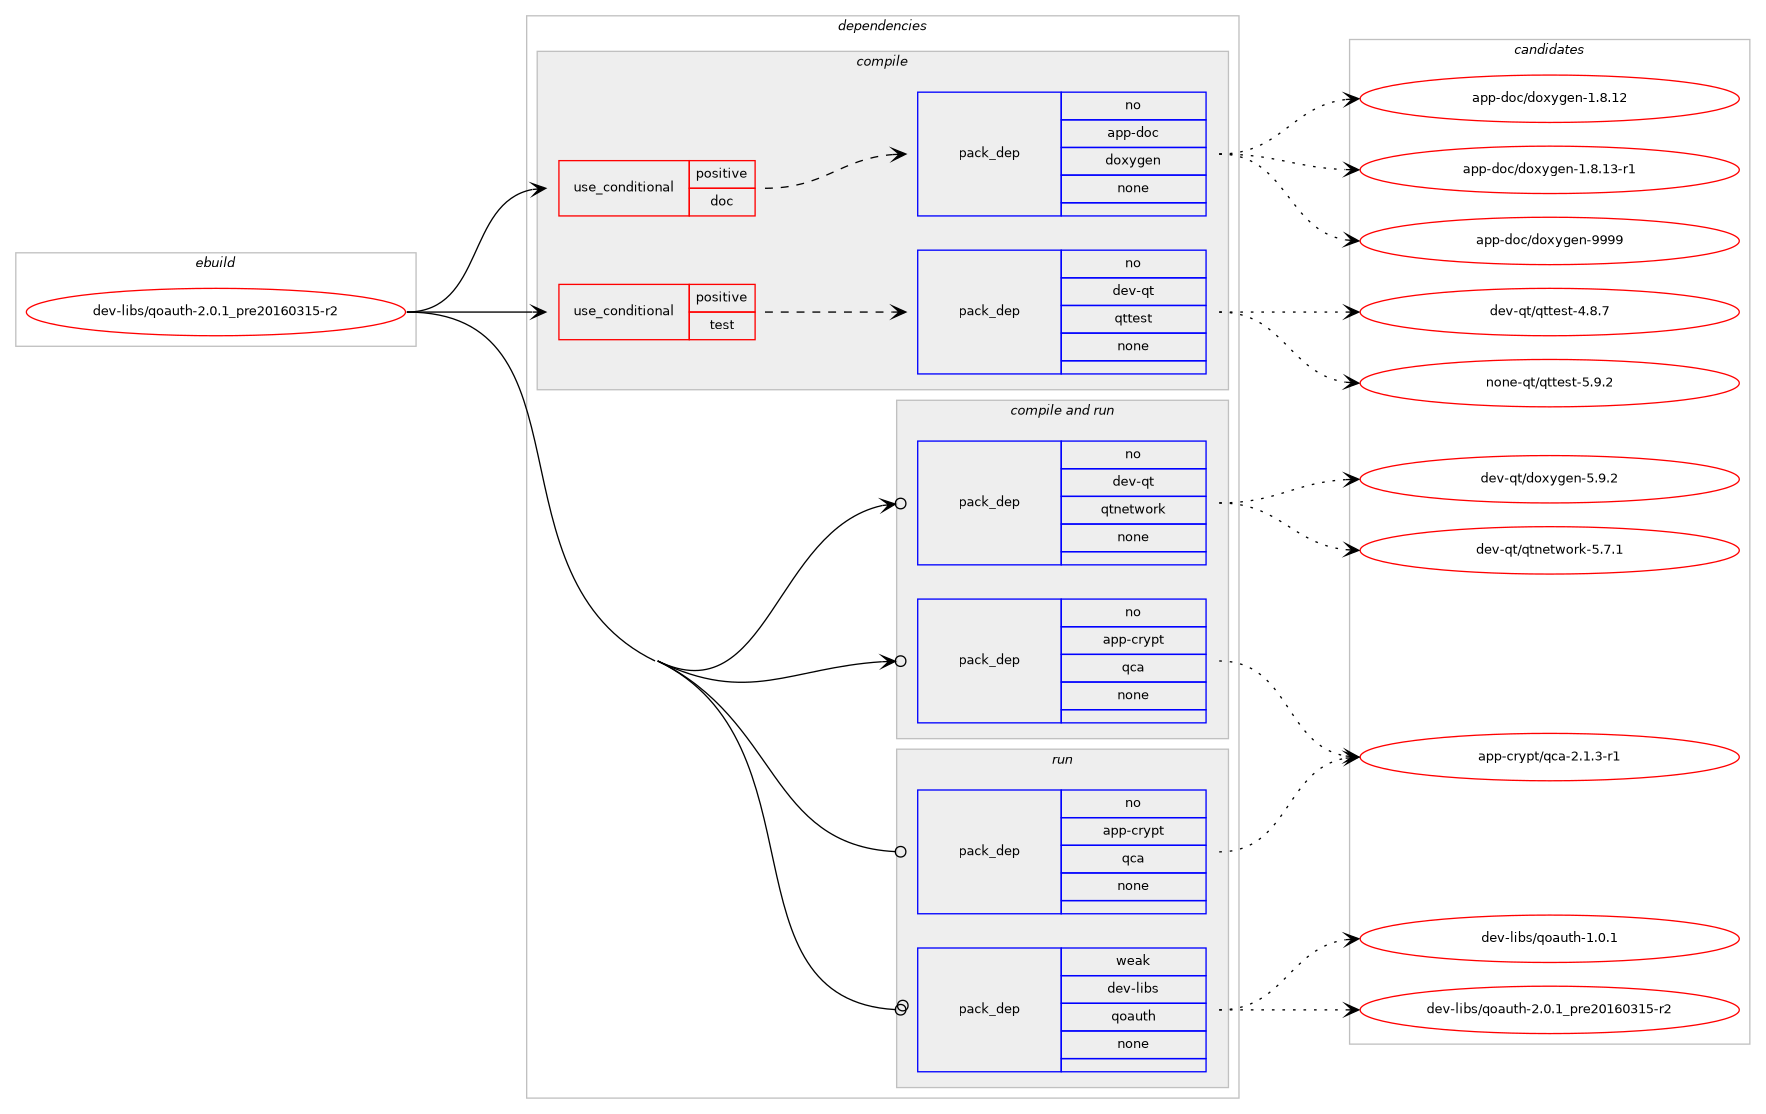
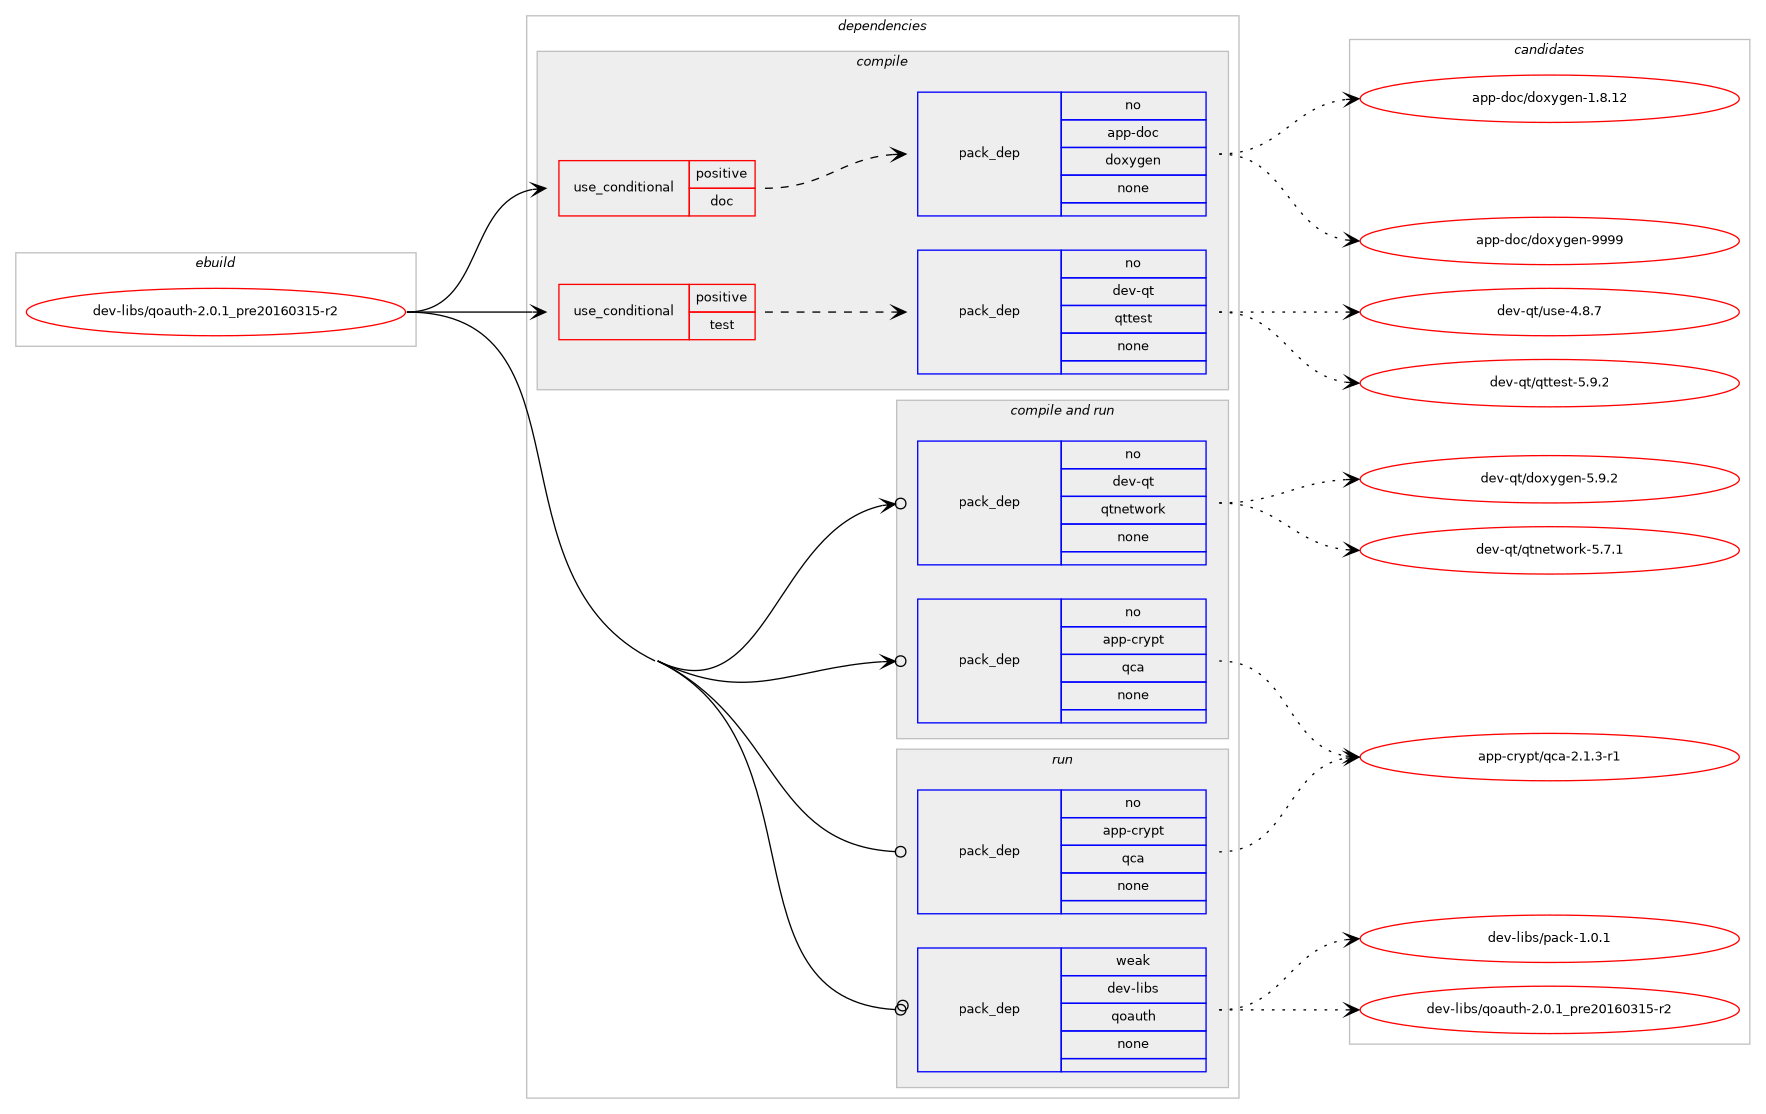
(1550, 170) -> none
(1550, 312) -> (1550, 312)
(1550, 383) -> (1550, 383)
(1550, 939) -> (1550, 939)
